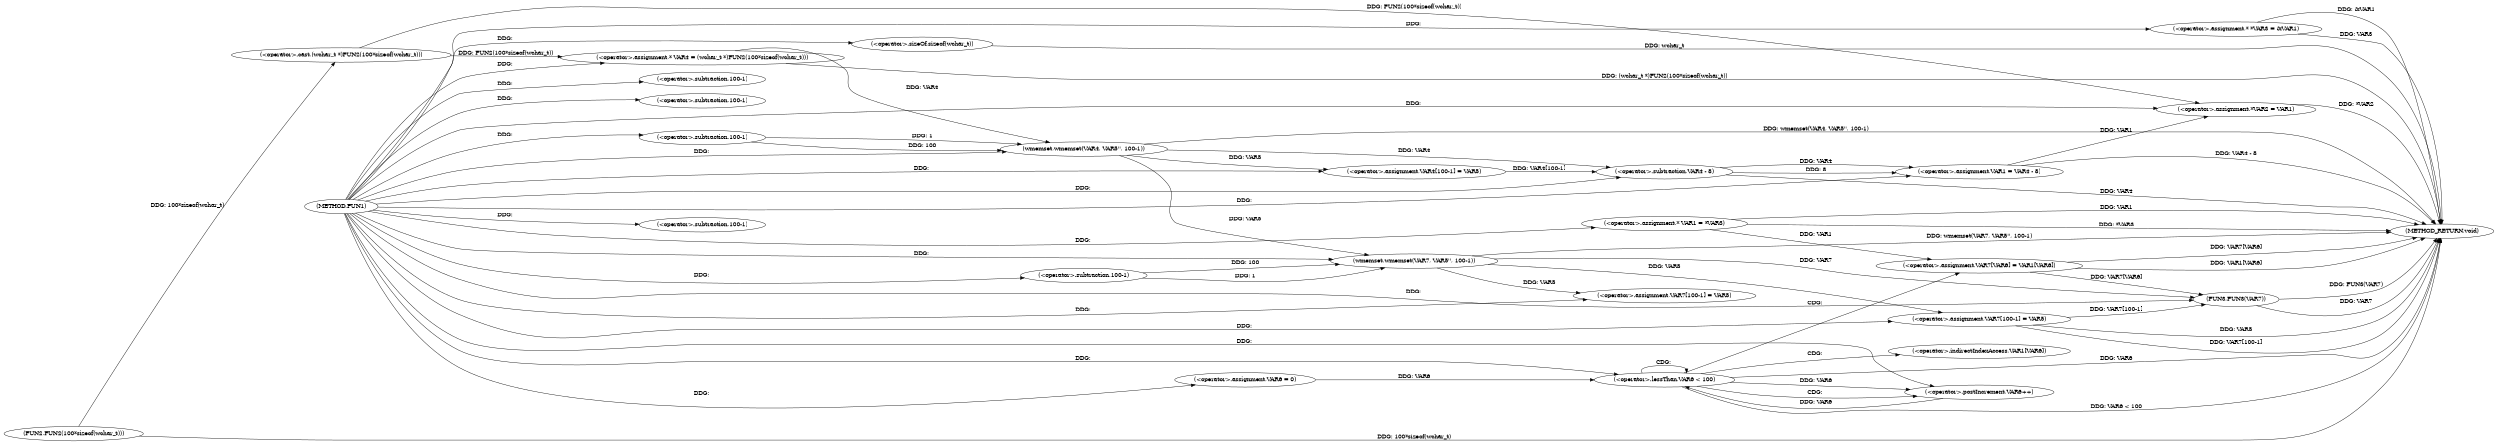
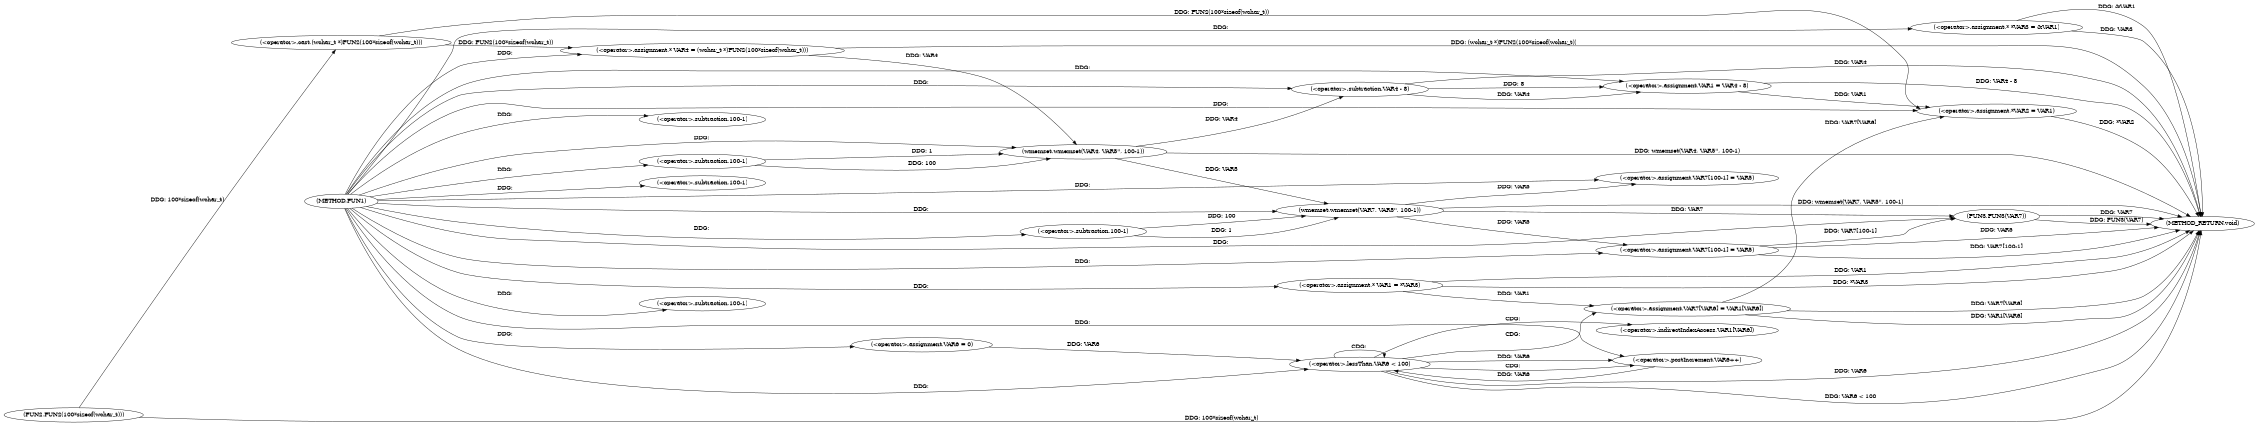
(922, 44) -> none
(1414, 172) -> none
(2115, 283) -> (1800, 187)
